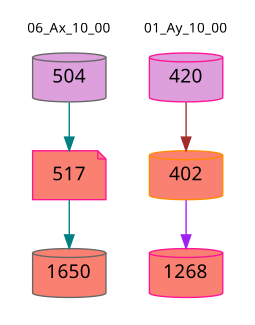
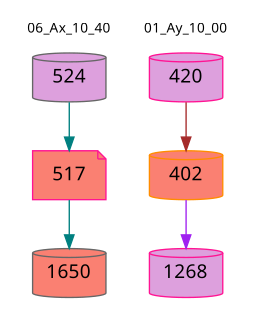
(69, 29) -> (69, 29)
(69, 77) -> (69, 77)
(186, 273) -> (186, 273)
